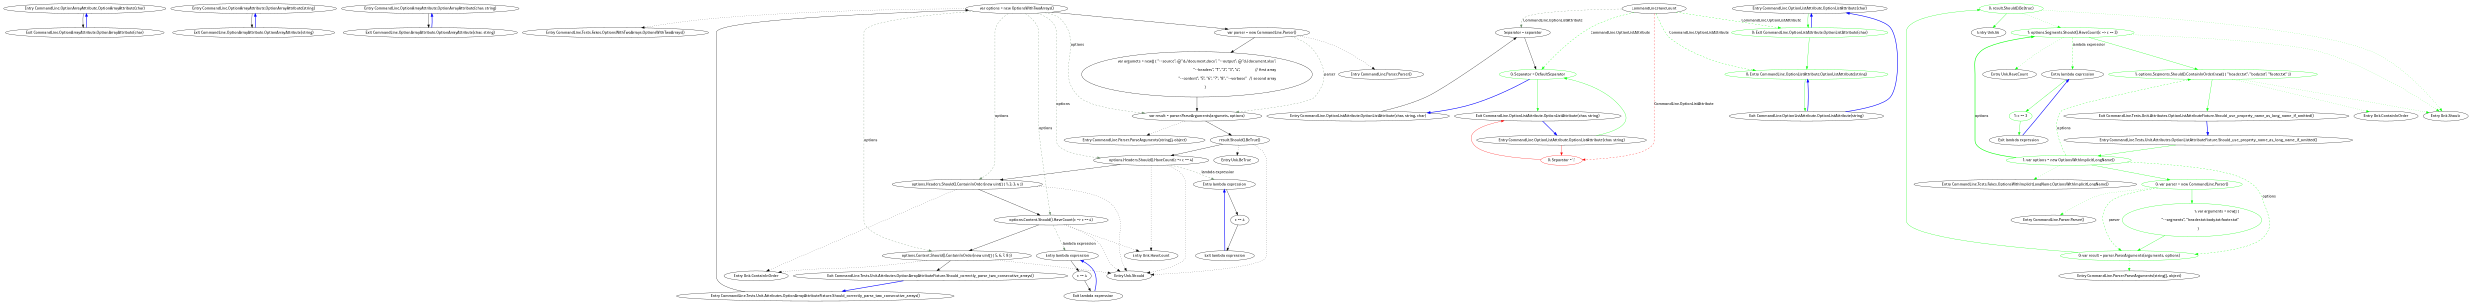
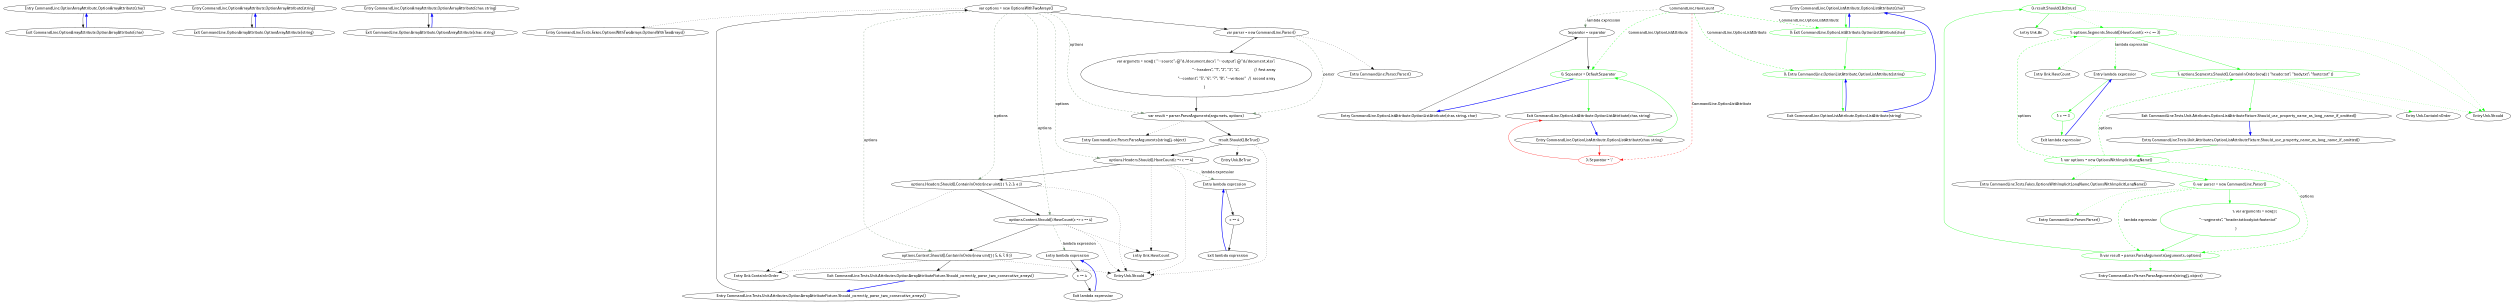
(1553, 21) -> (1604, 21)
(1975, 92) -> (2018, 91)
(2114, 220) -> (2141, 220)
